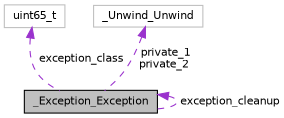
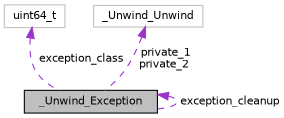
(35, 16) -> (35, 16)
(91, 102) -> (91, 102)
